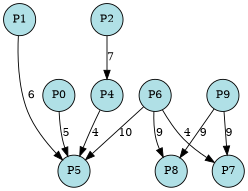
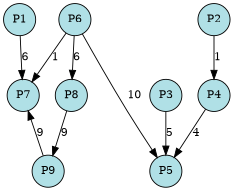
(111, 58) -> (218, 58)
(59, 95) -> (166, 95)
(24, 99) -> (21, 53)
(200, 129) -> (61, 129)
(160, 133) -> (77, 58)
(187, 133) -> (55, 58)
